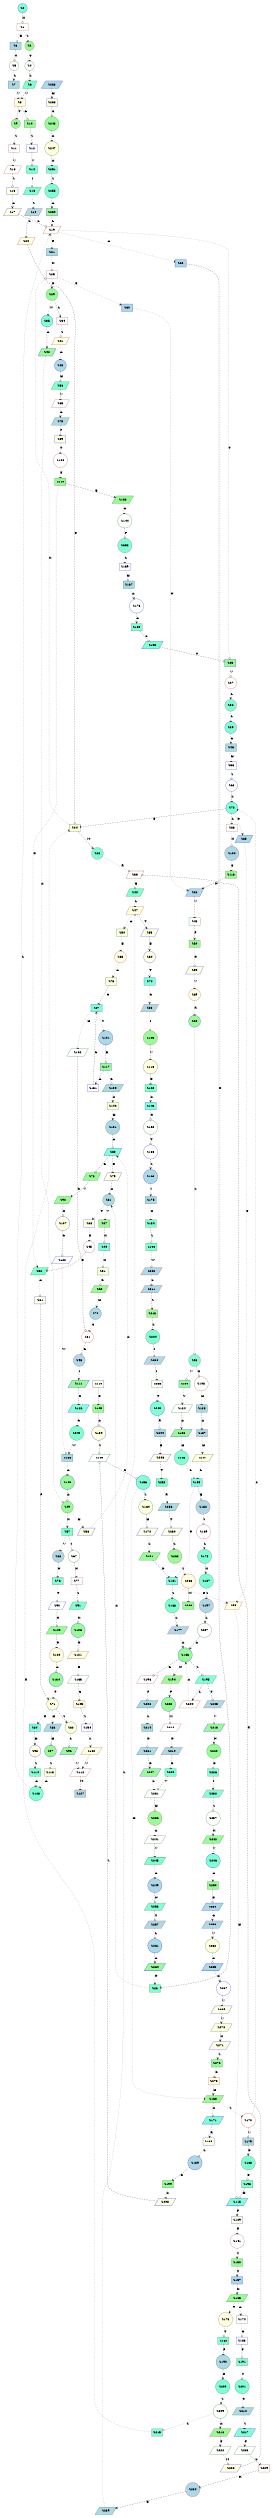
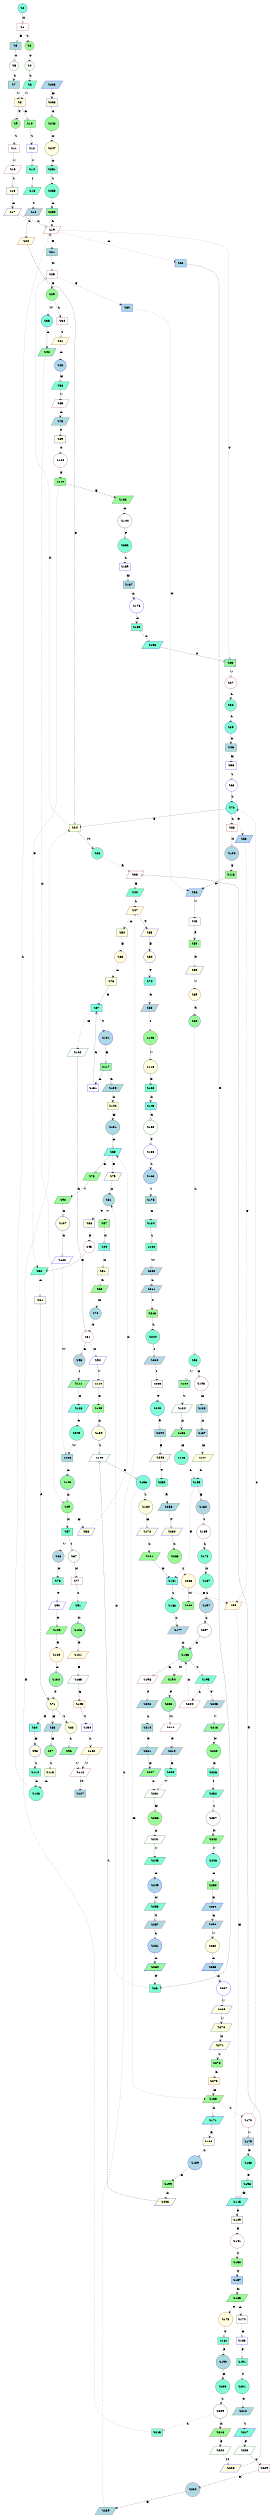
none -> (98, 1360)
